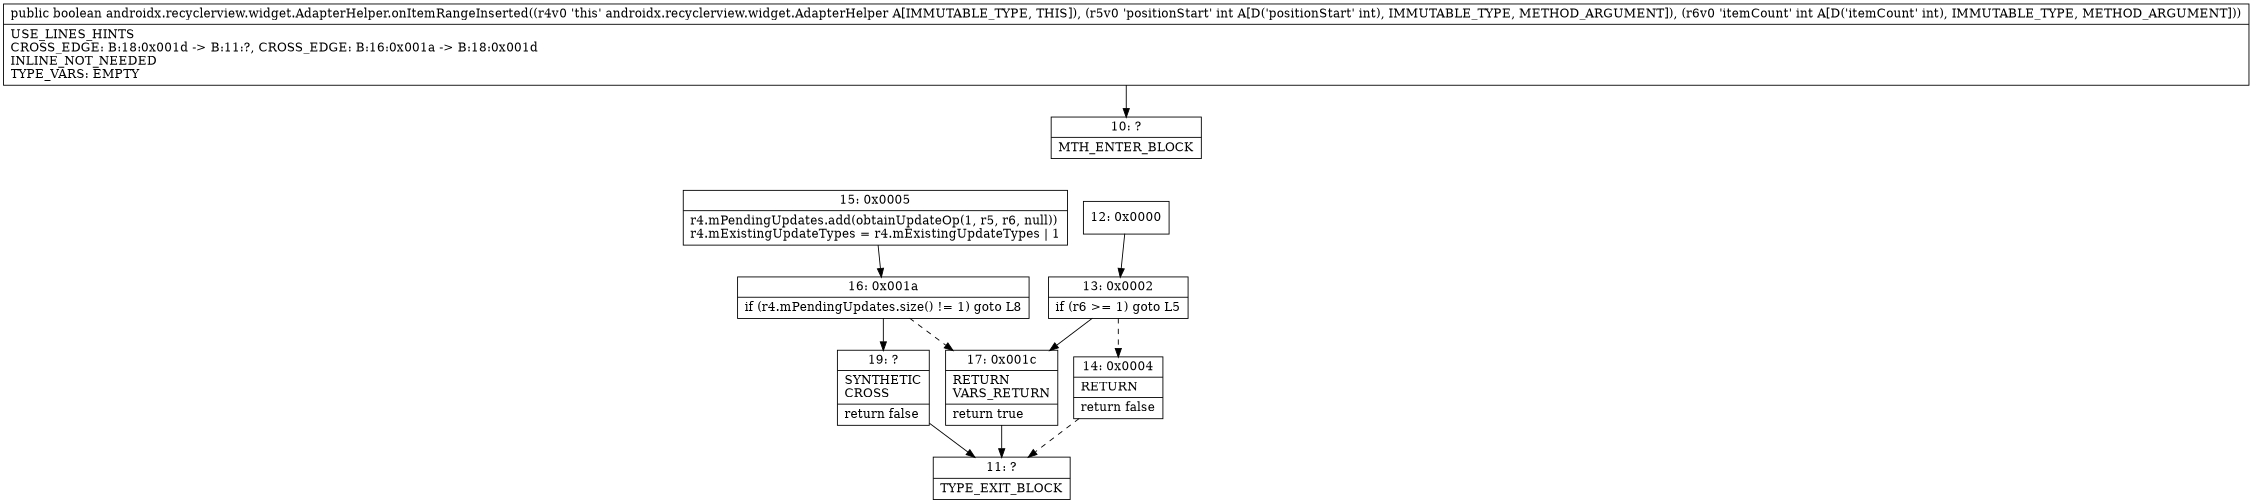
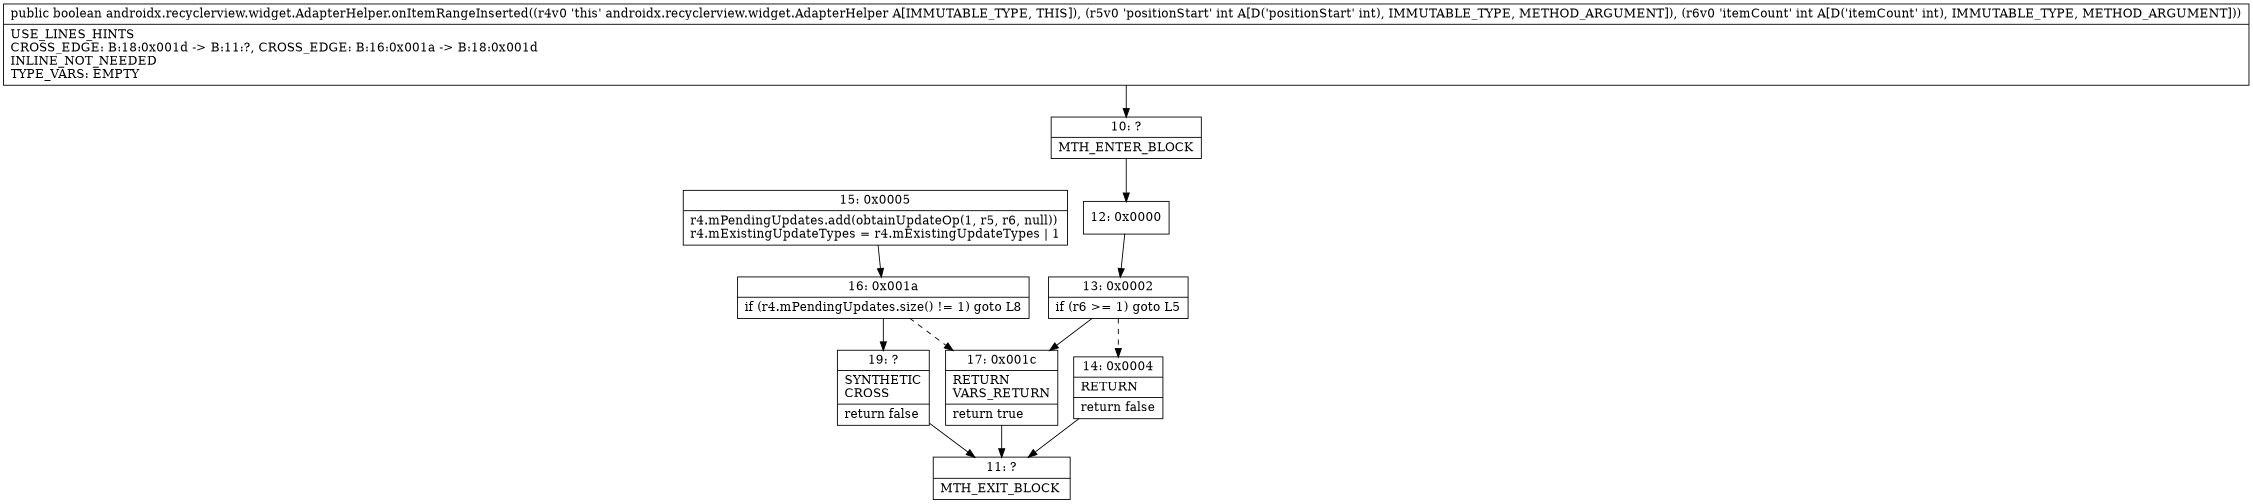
none -> (1126, 176)
(1057, 435) -> (1057, 435)
(1002, 488) -> (1000, 488)
